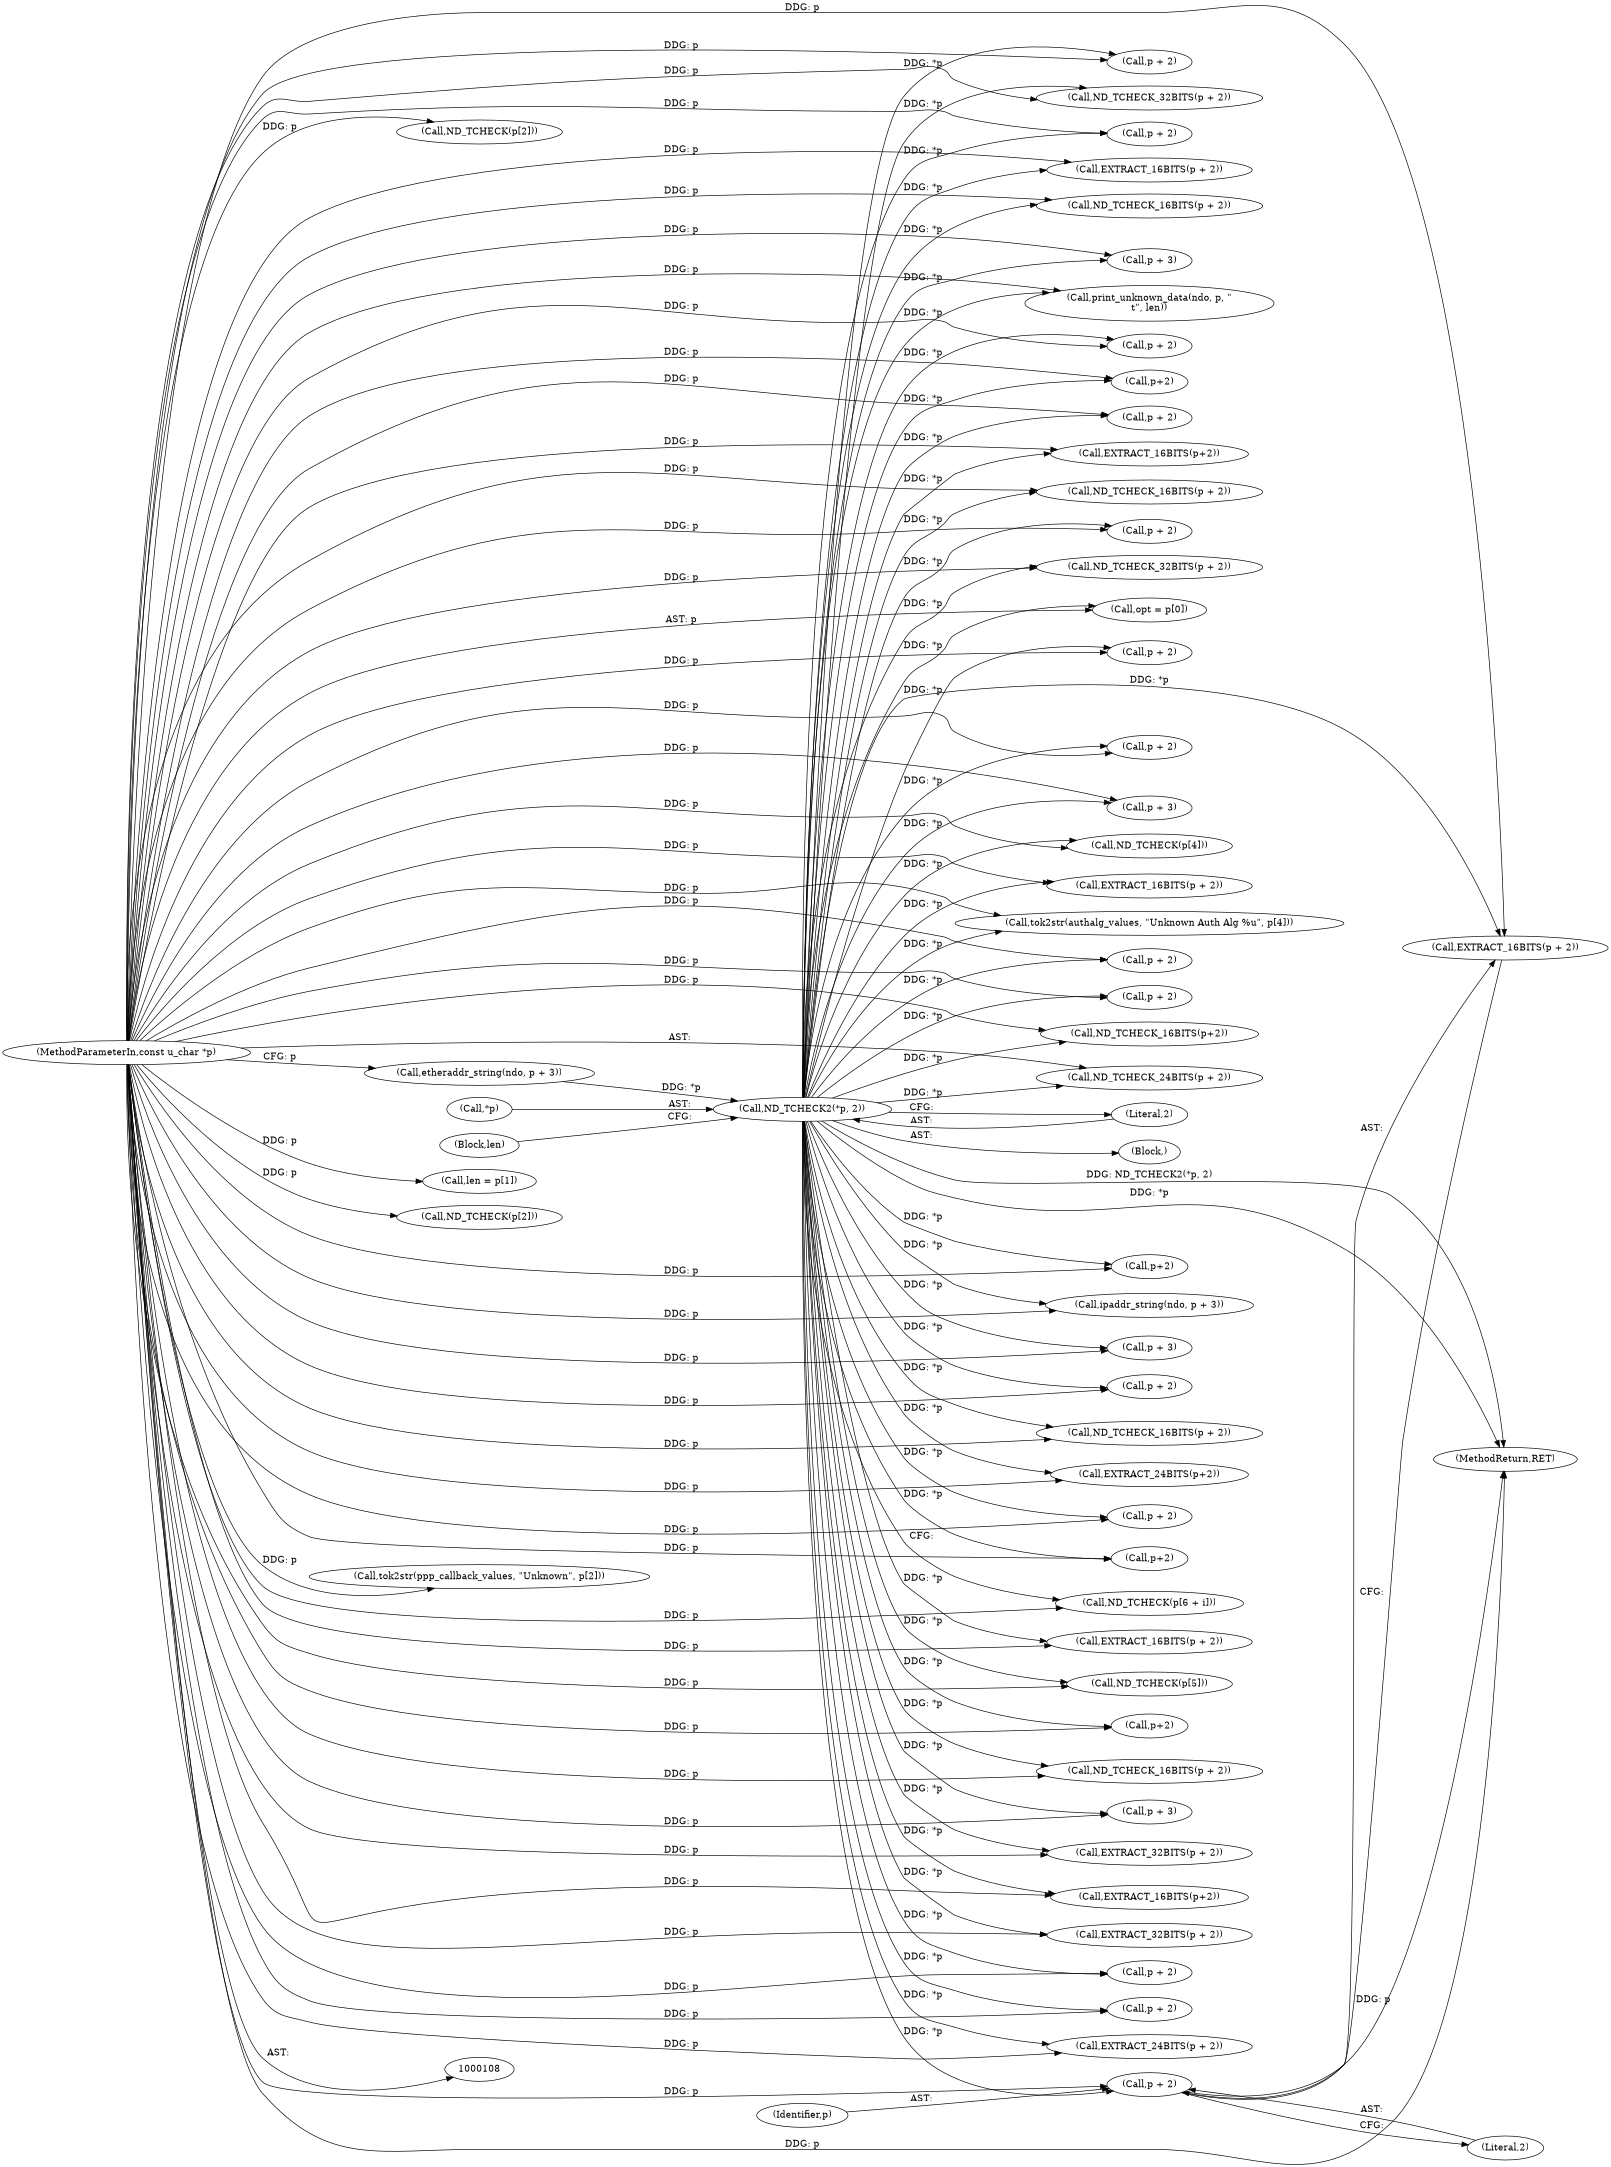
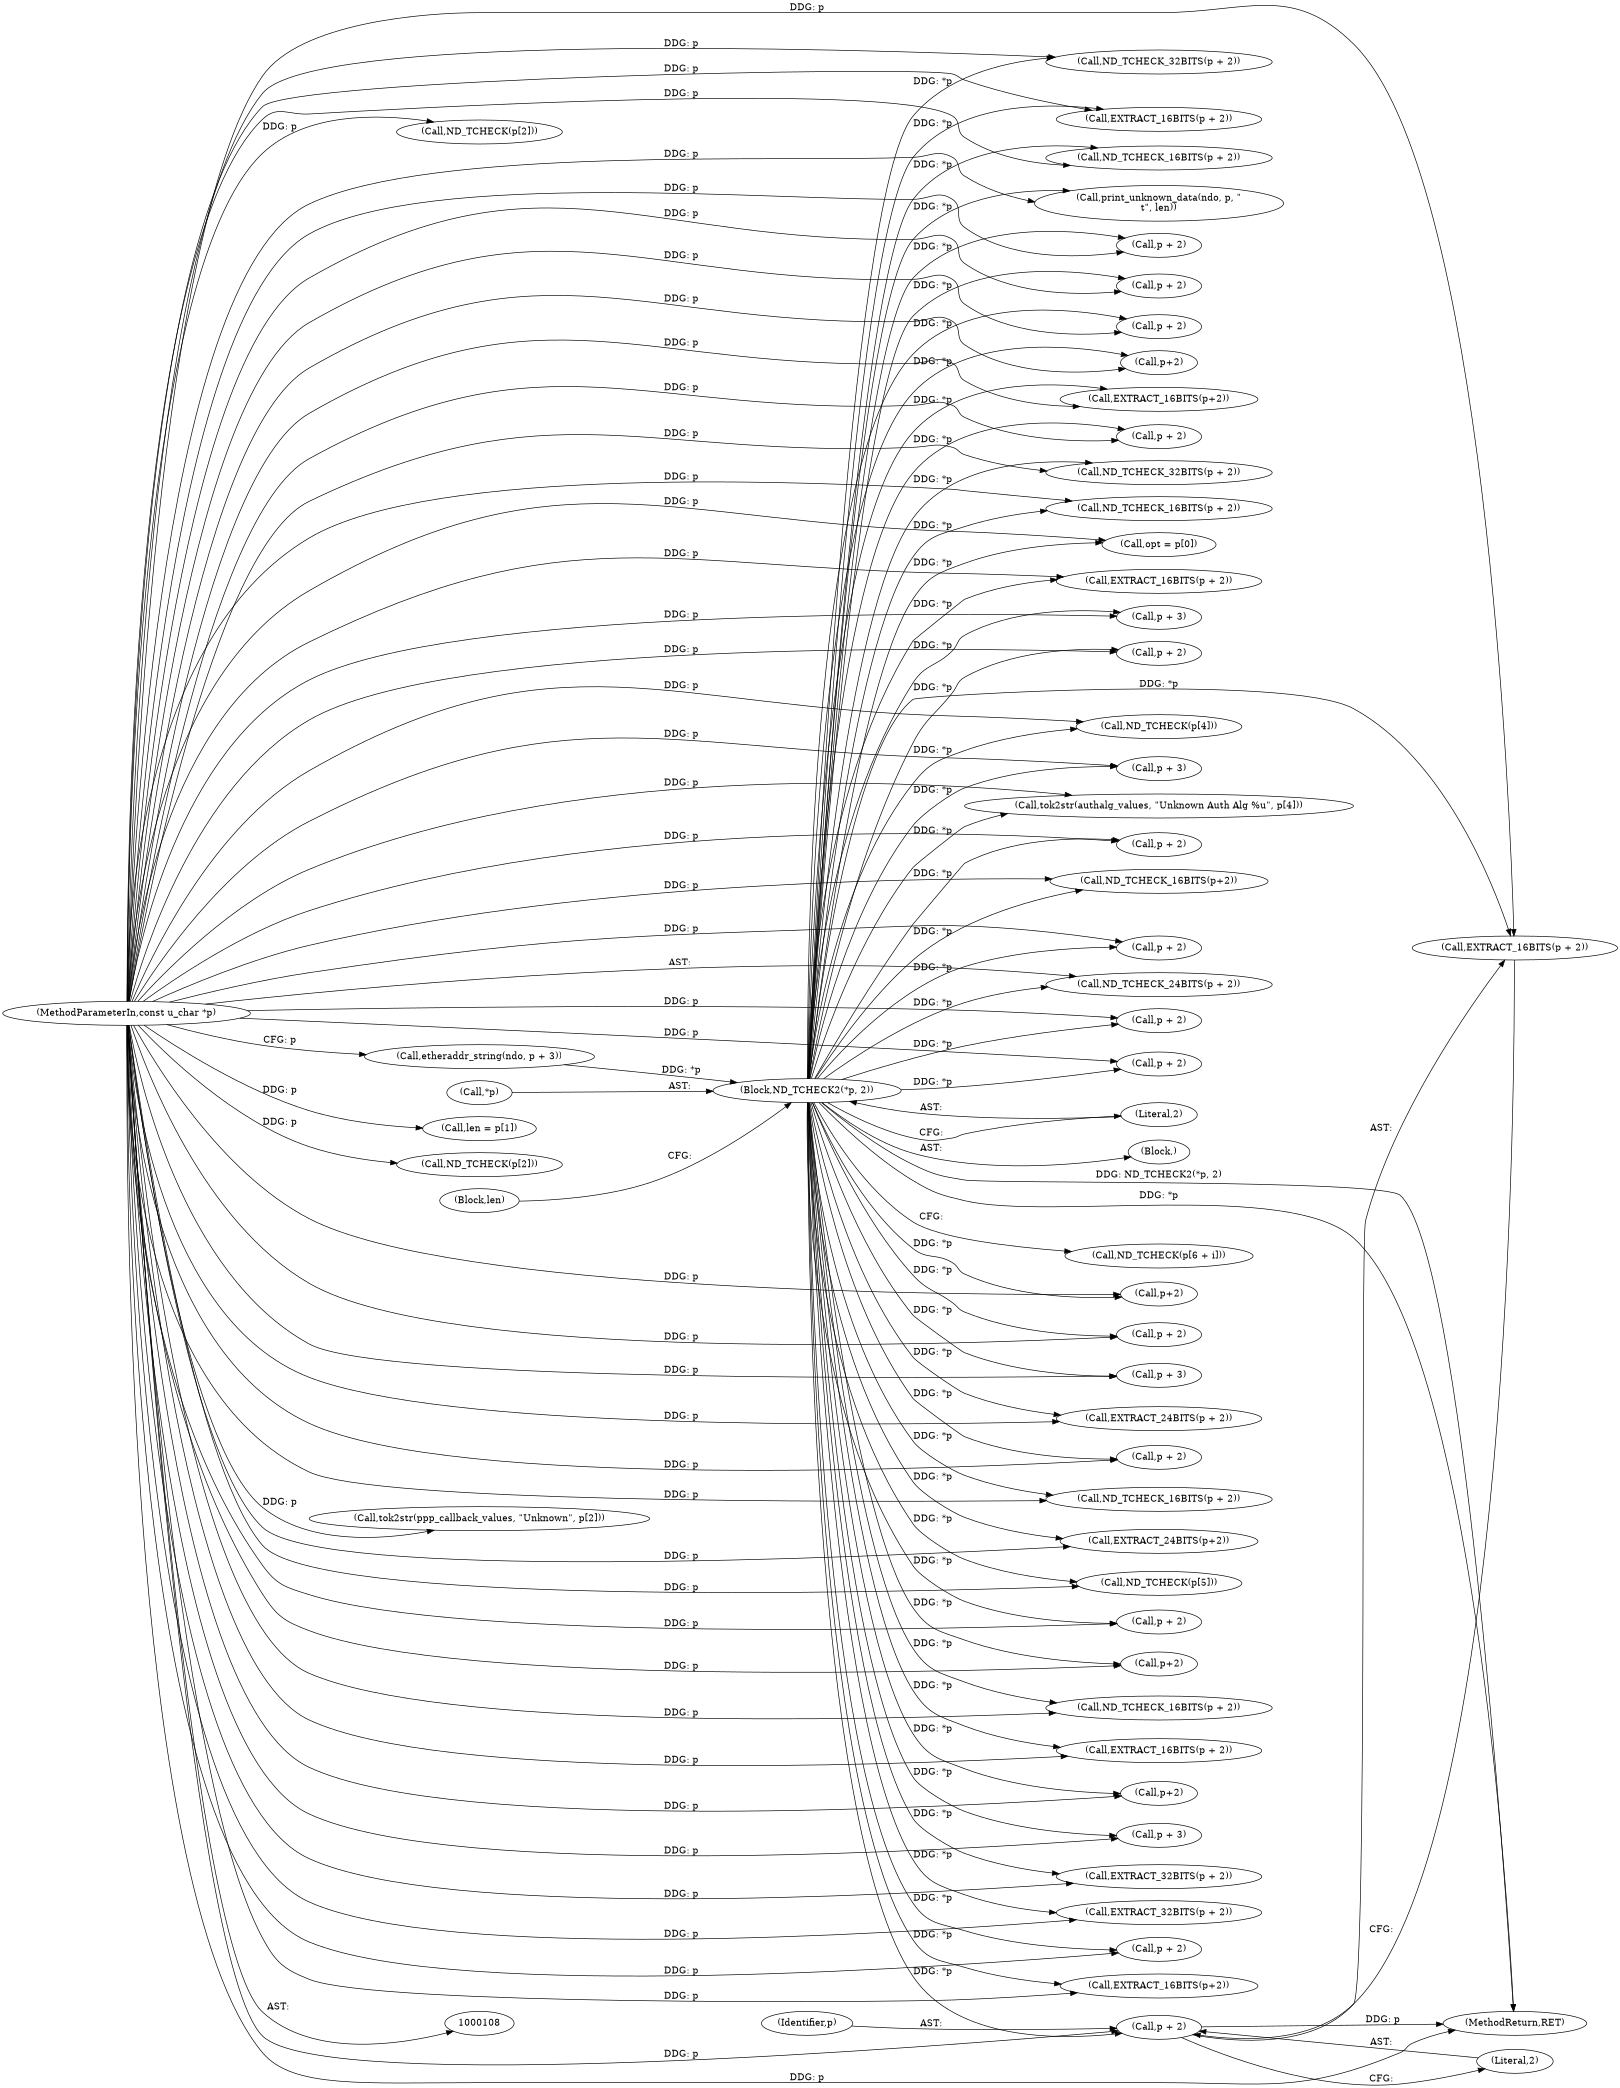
(681, 620) -> (681, 502)
(802, 1109) -> (807, 1091)
(1149, 1305) -> none
(386, 1614) -> none
